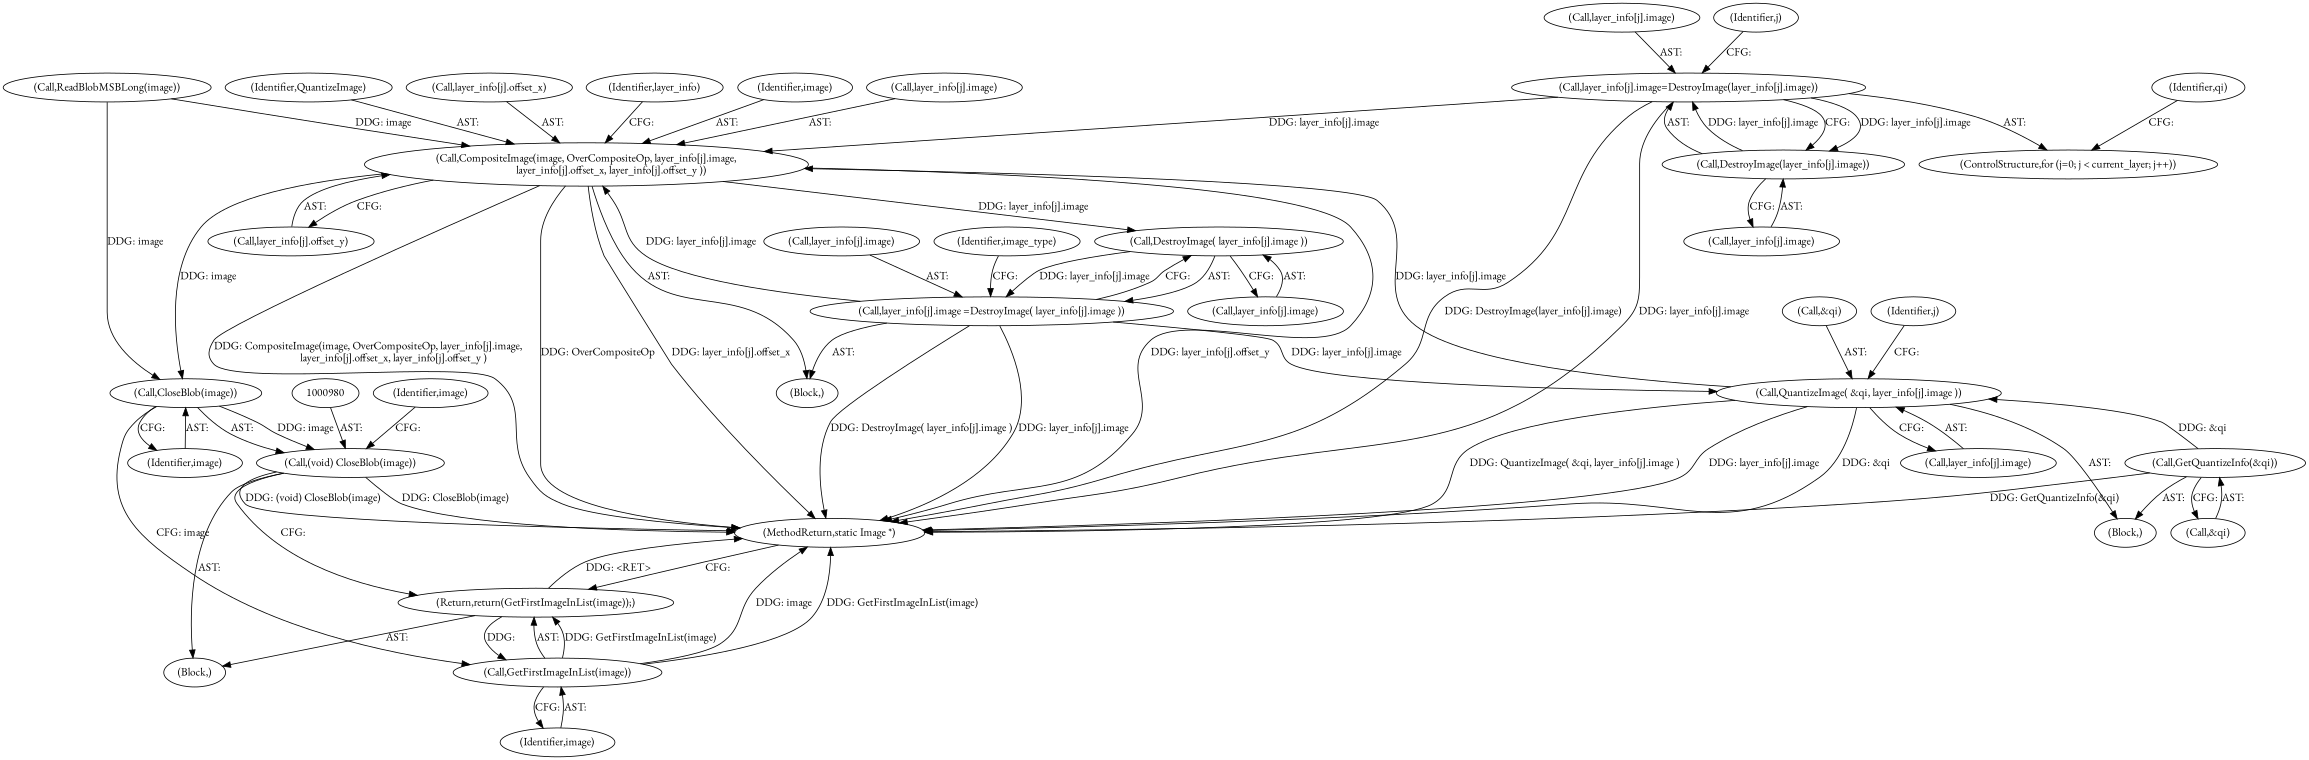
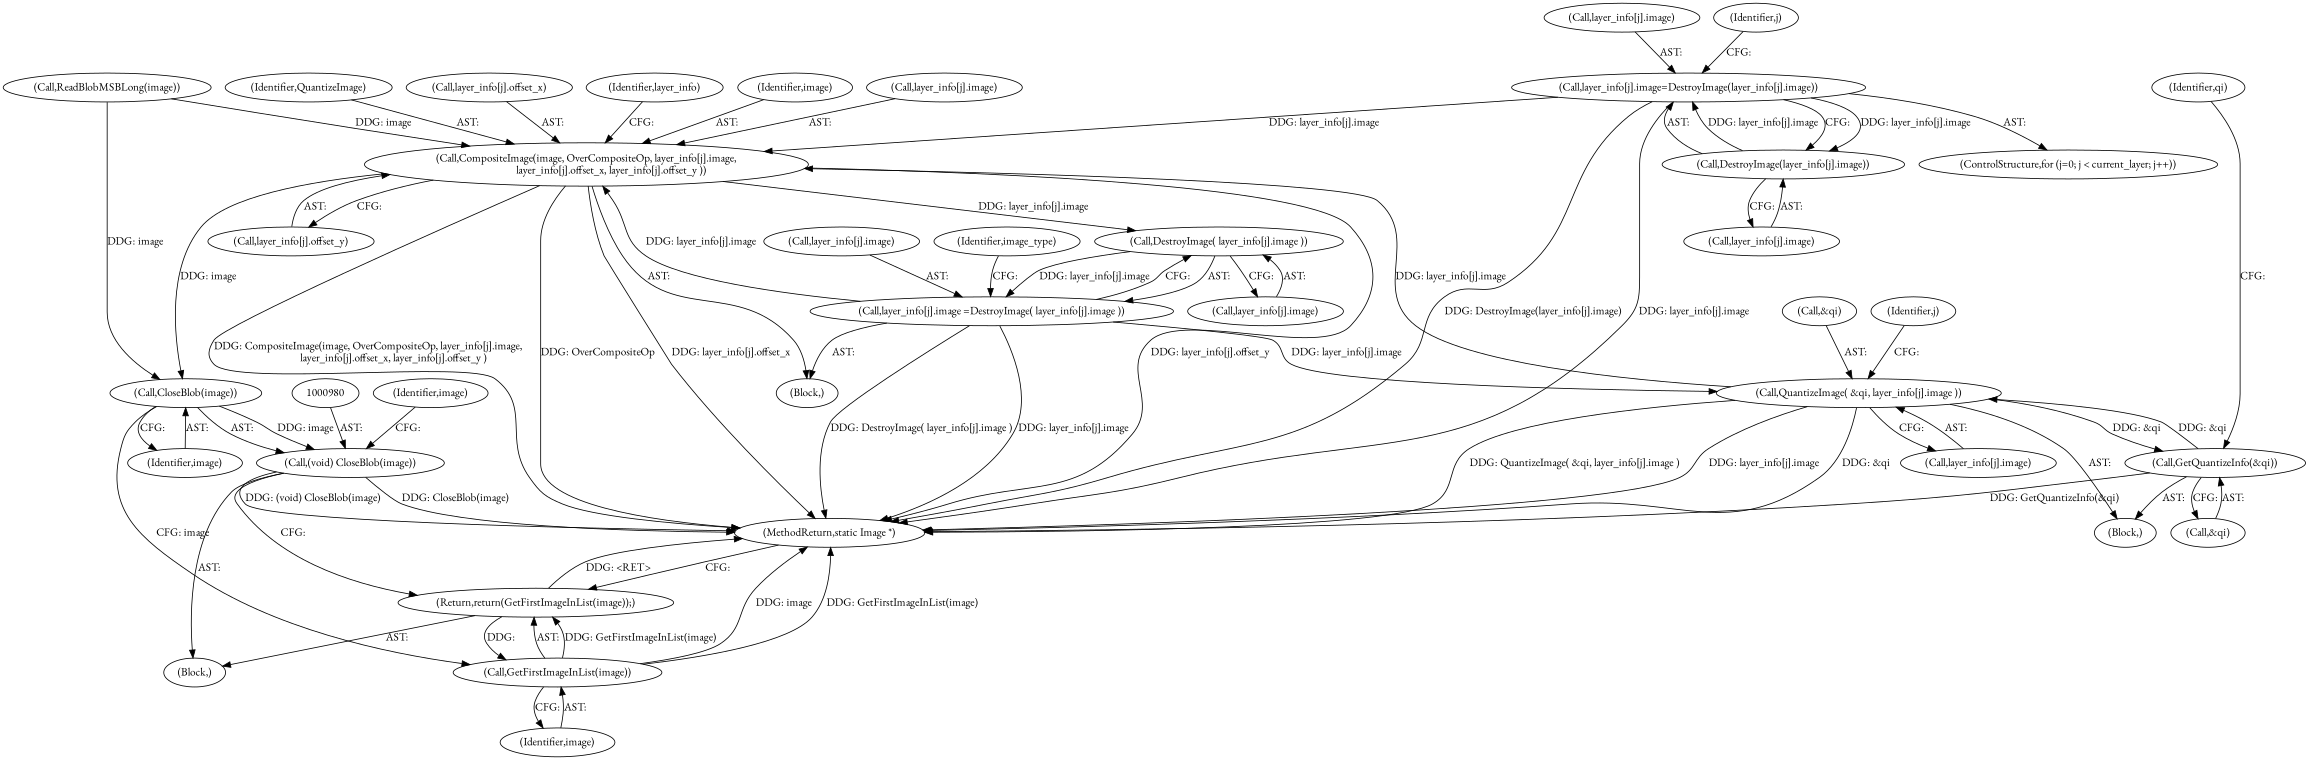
(2138, 123) -> (2240, 269)
none -> (2075, 416)
